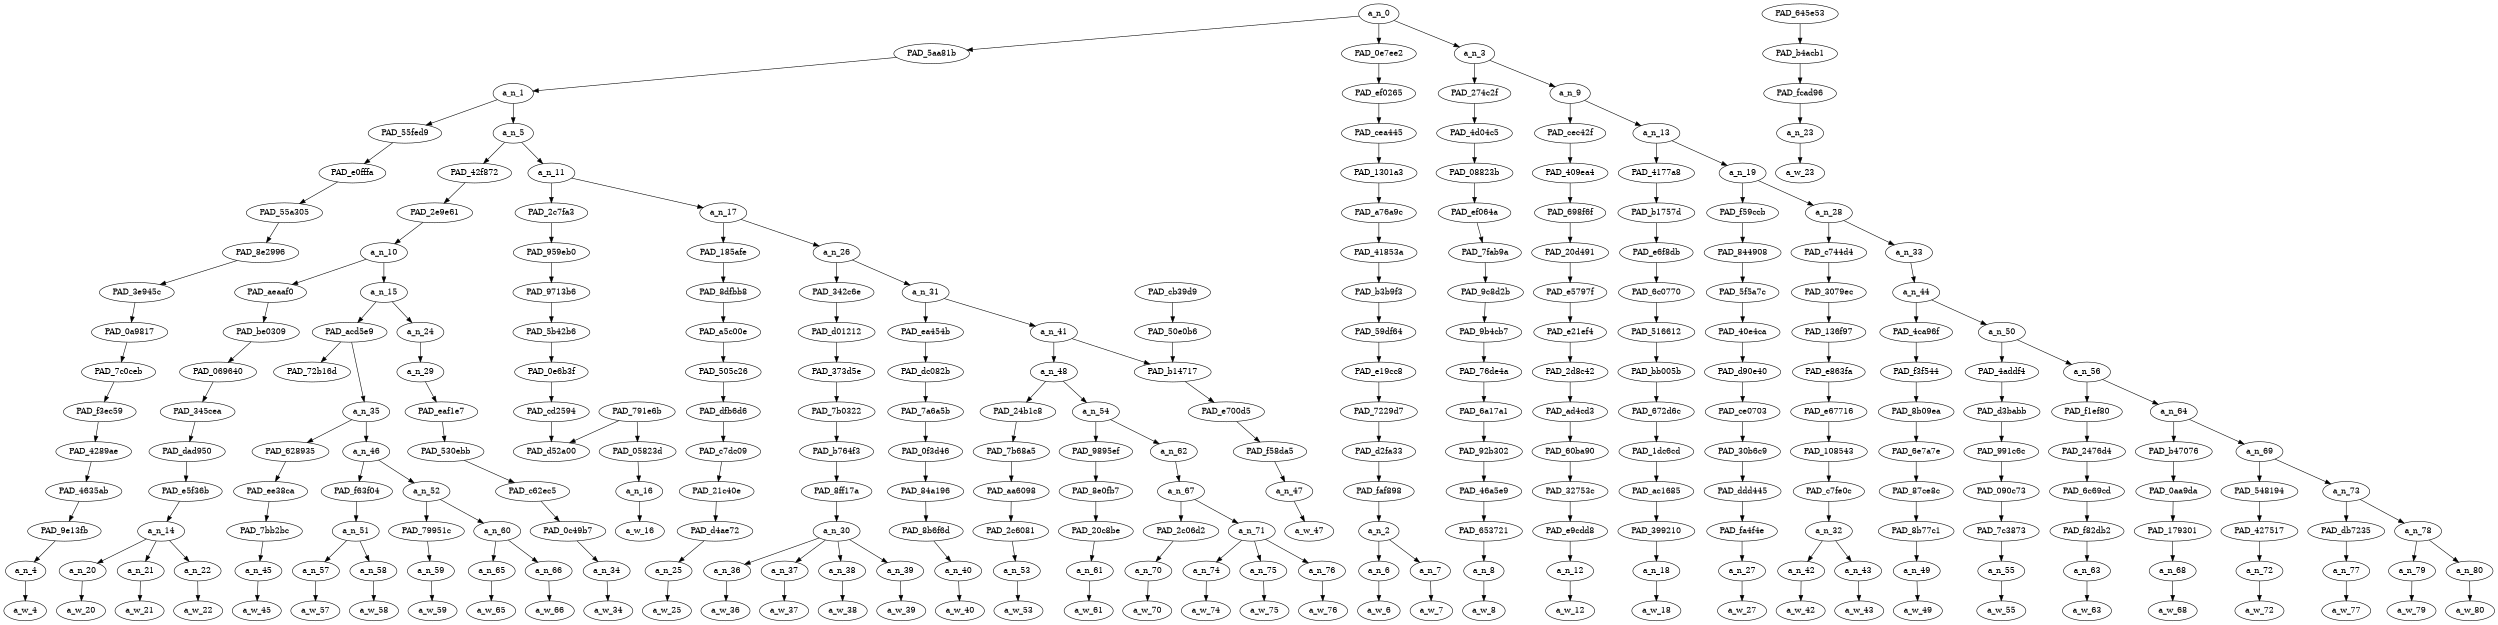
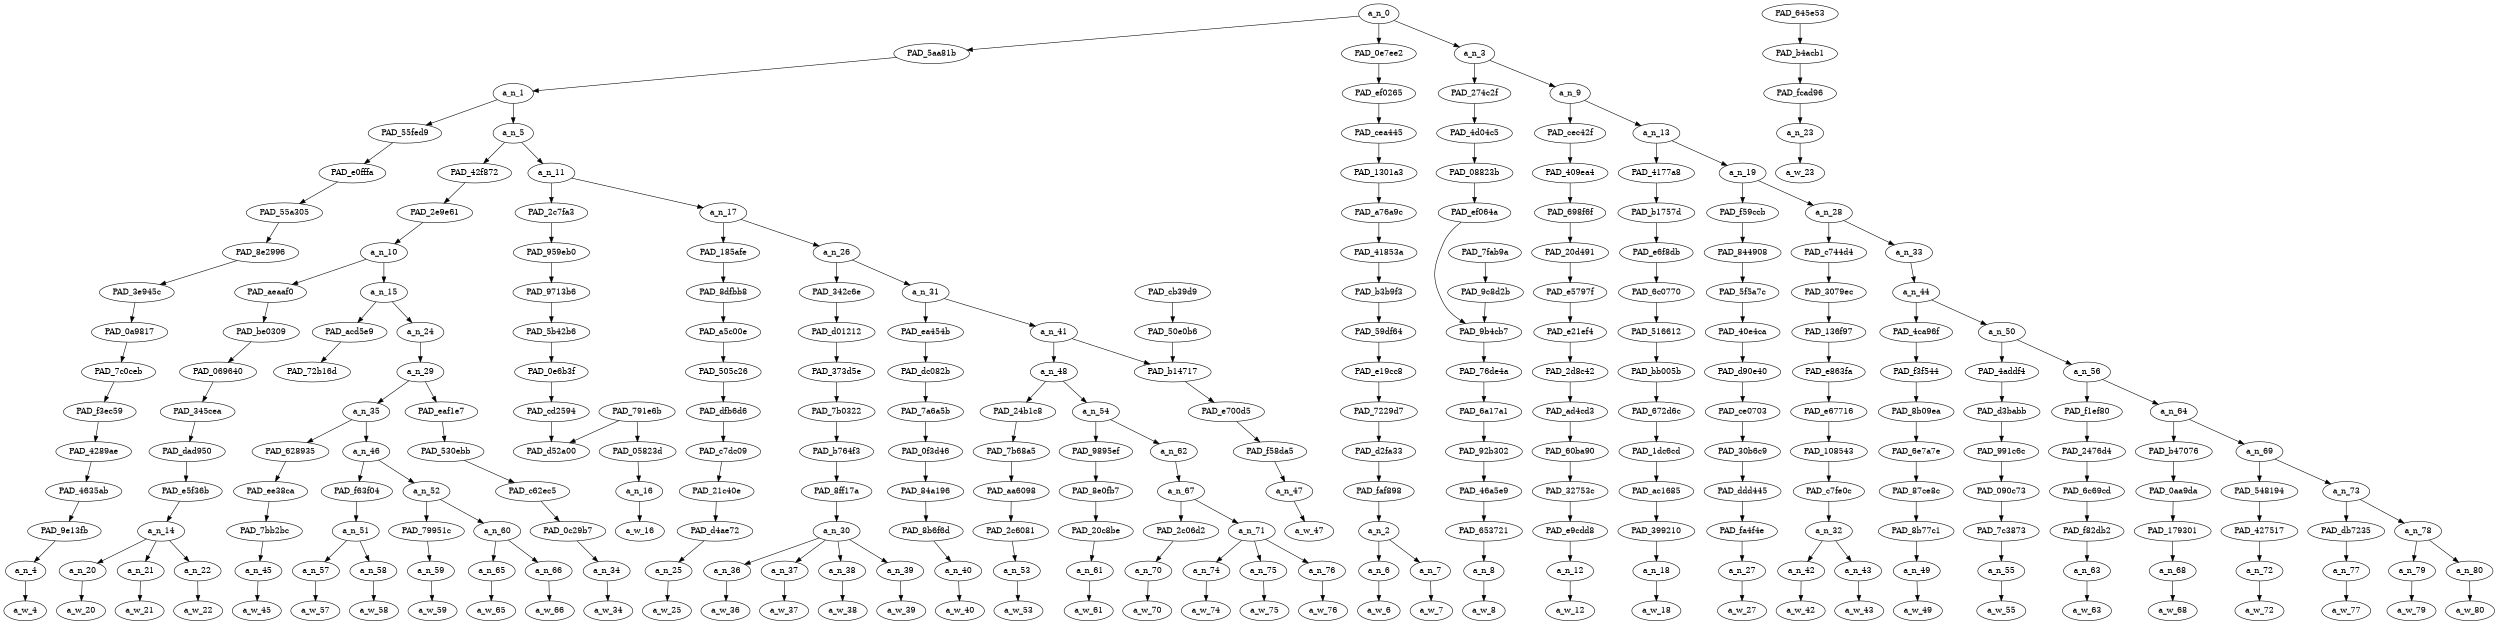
(1479, 230) -> (1435, 272)
(357, 369) -> (396, 390)
(568, 531) -> (568, 531)
